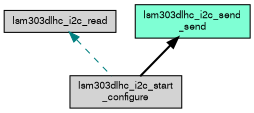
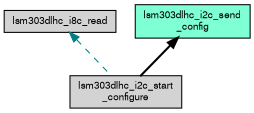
(60, 21) -> (60, 21)
(193, 21) -> (193, 21)
